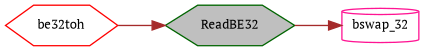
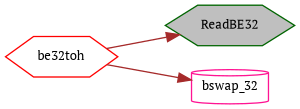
(312, 25) -> (143, 71)
